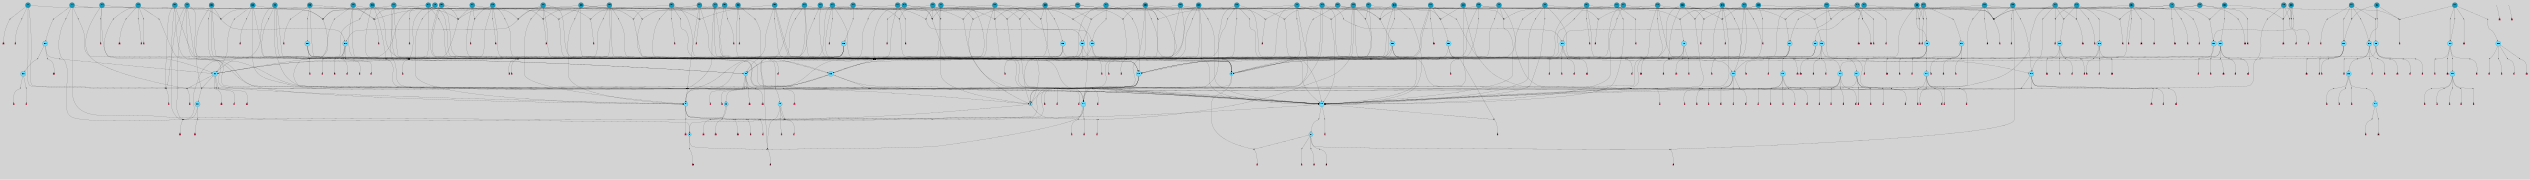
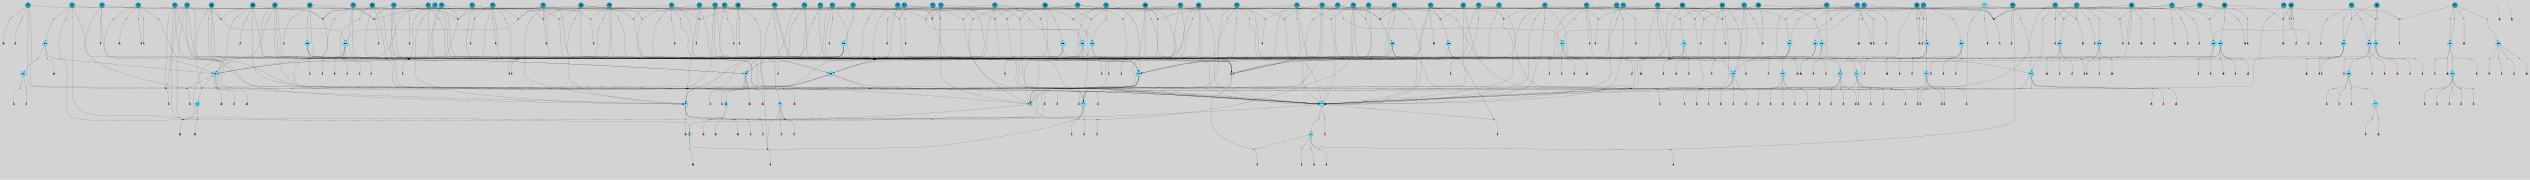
(1985, 5) -> (1985, 5)
